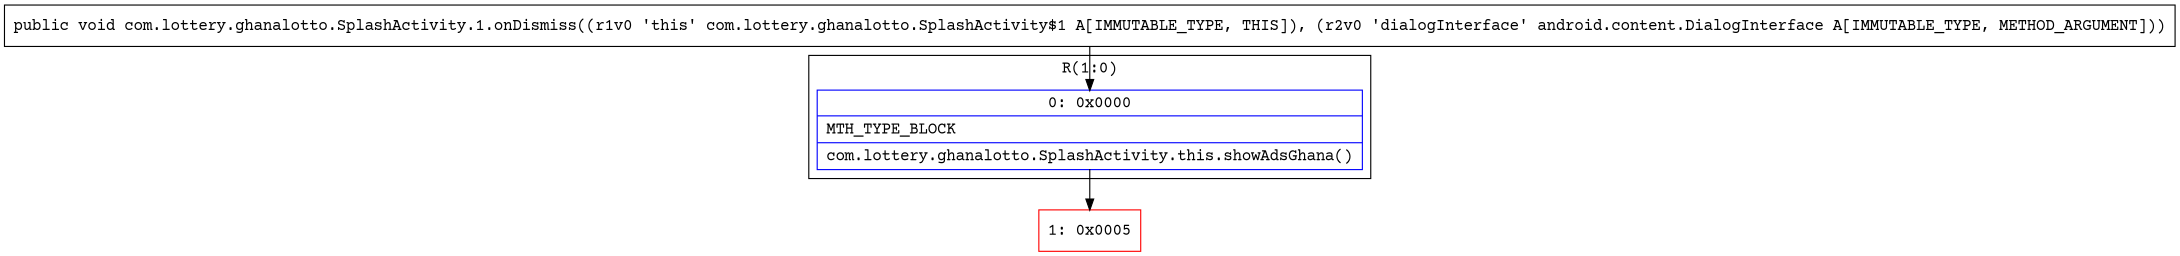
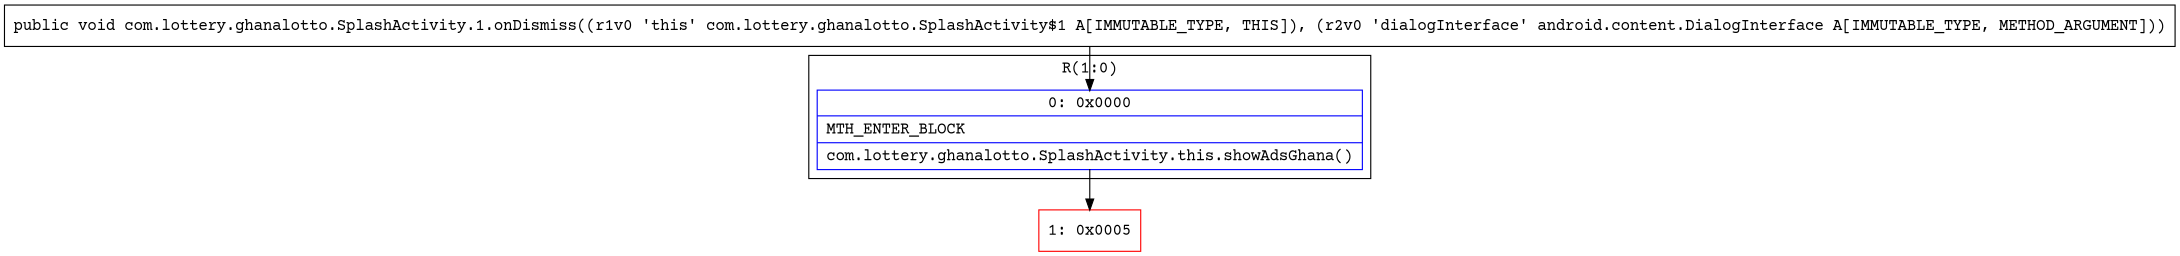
(891, 129) -> (896, 129)
